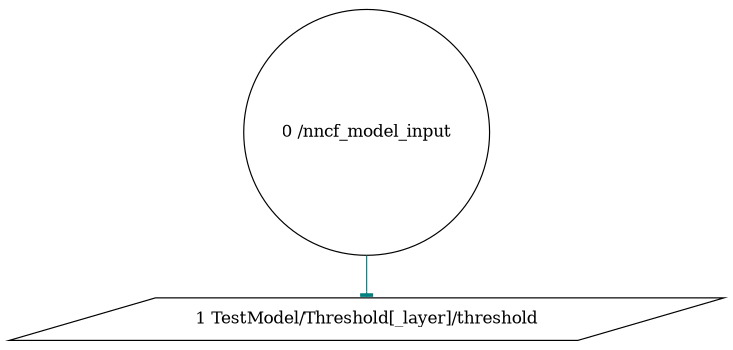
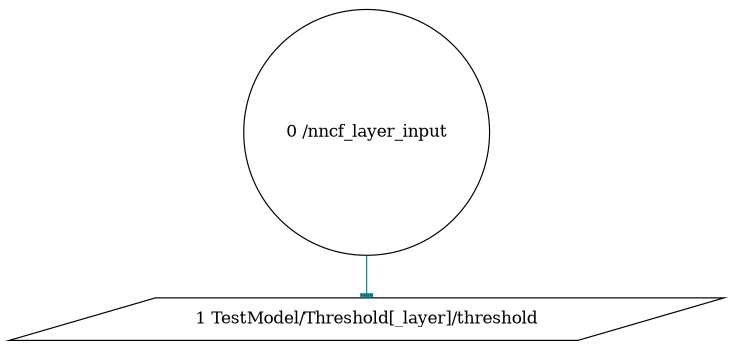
(367, 132) -> (367, 132)
